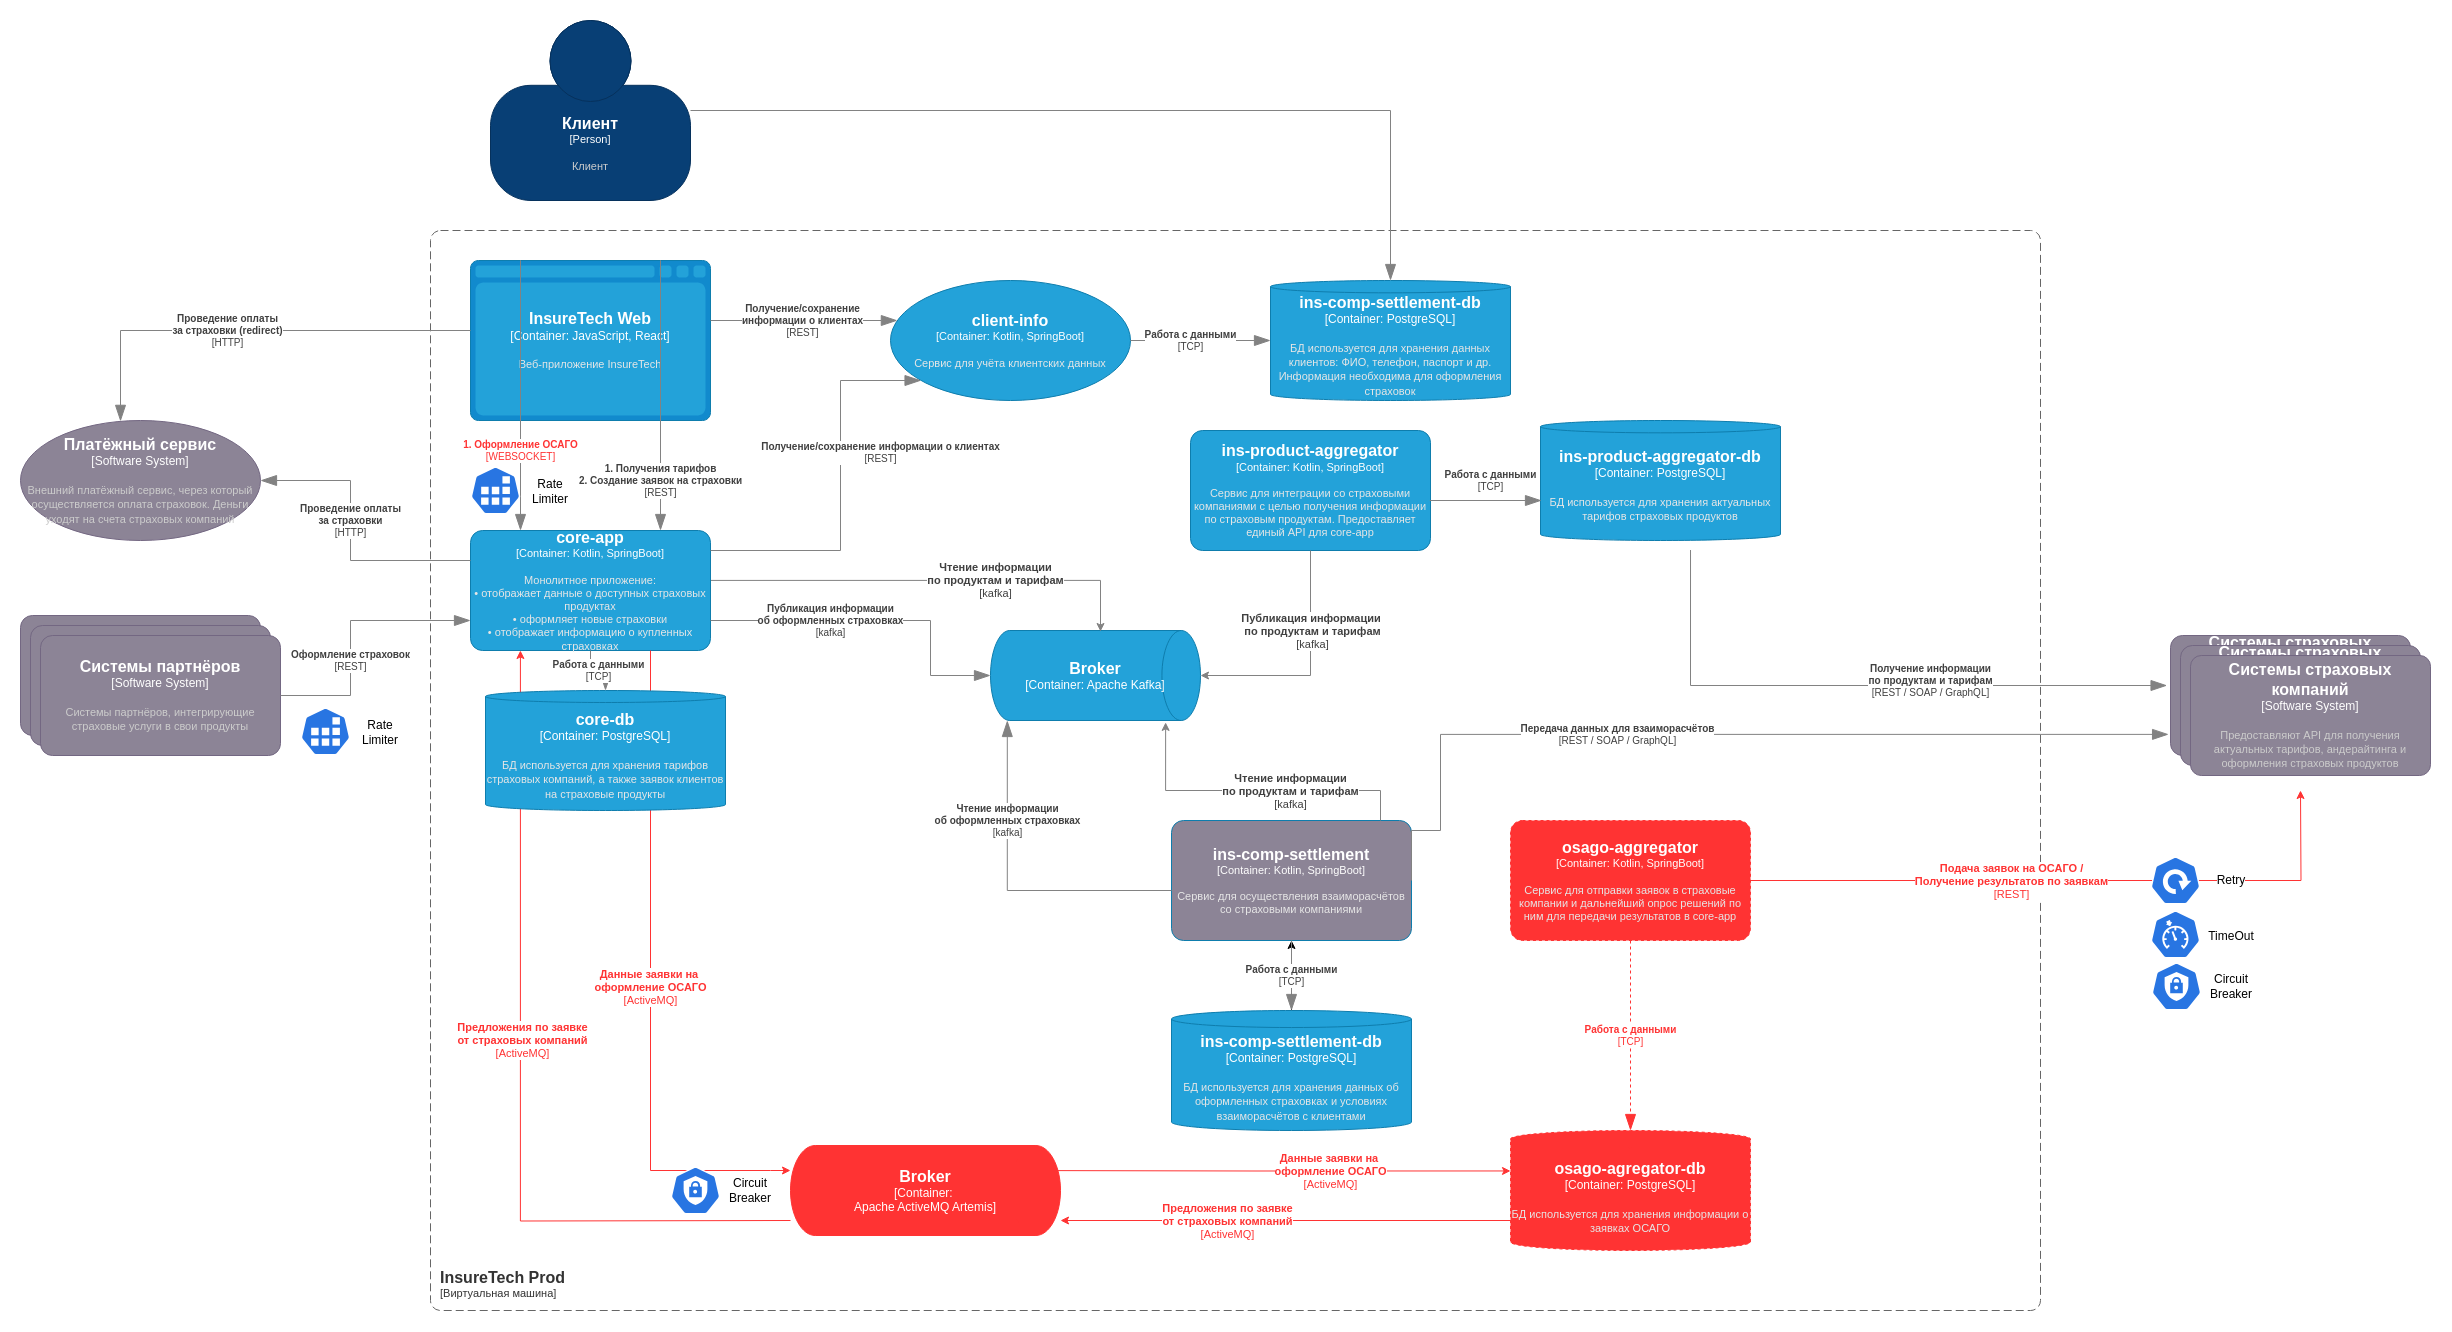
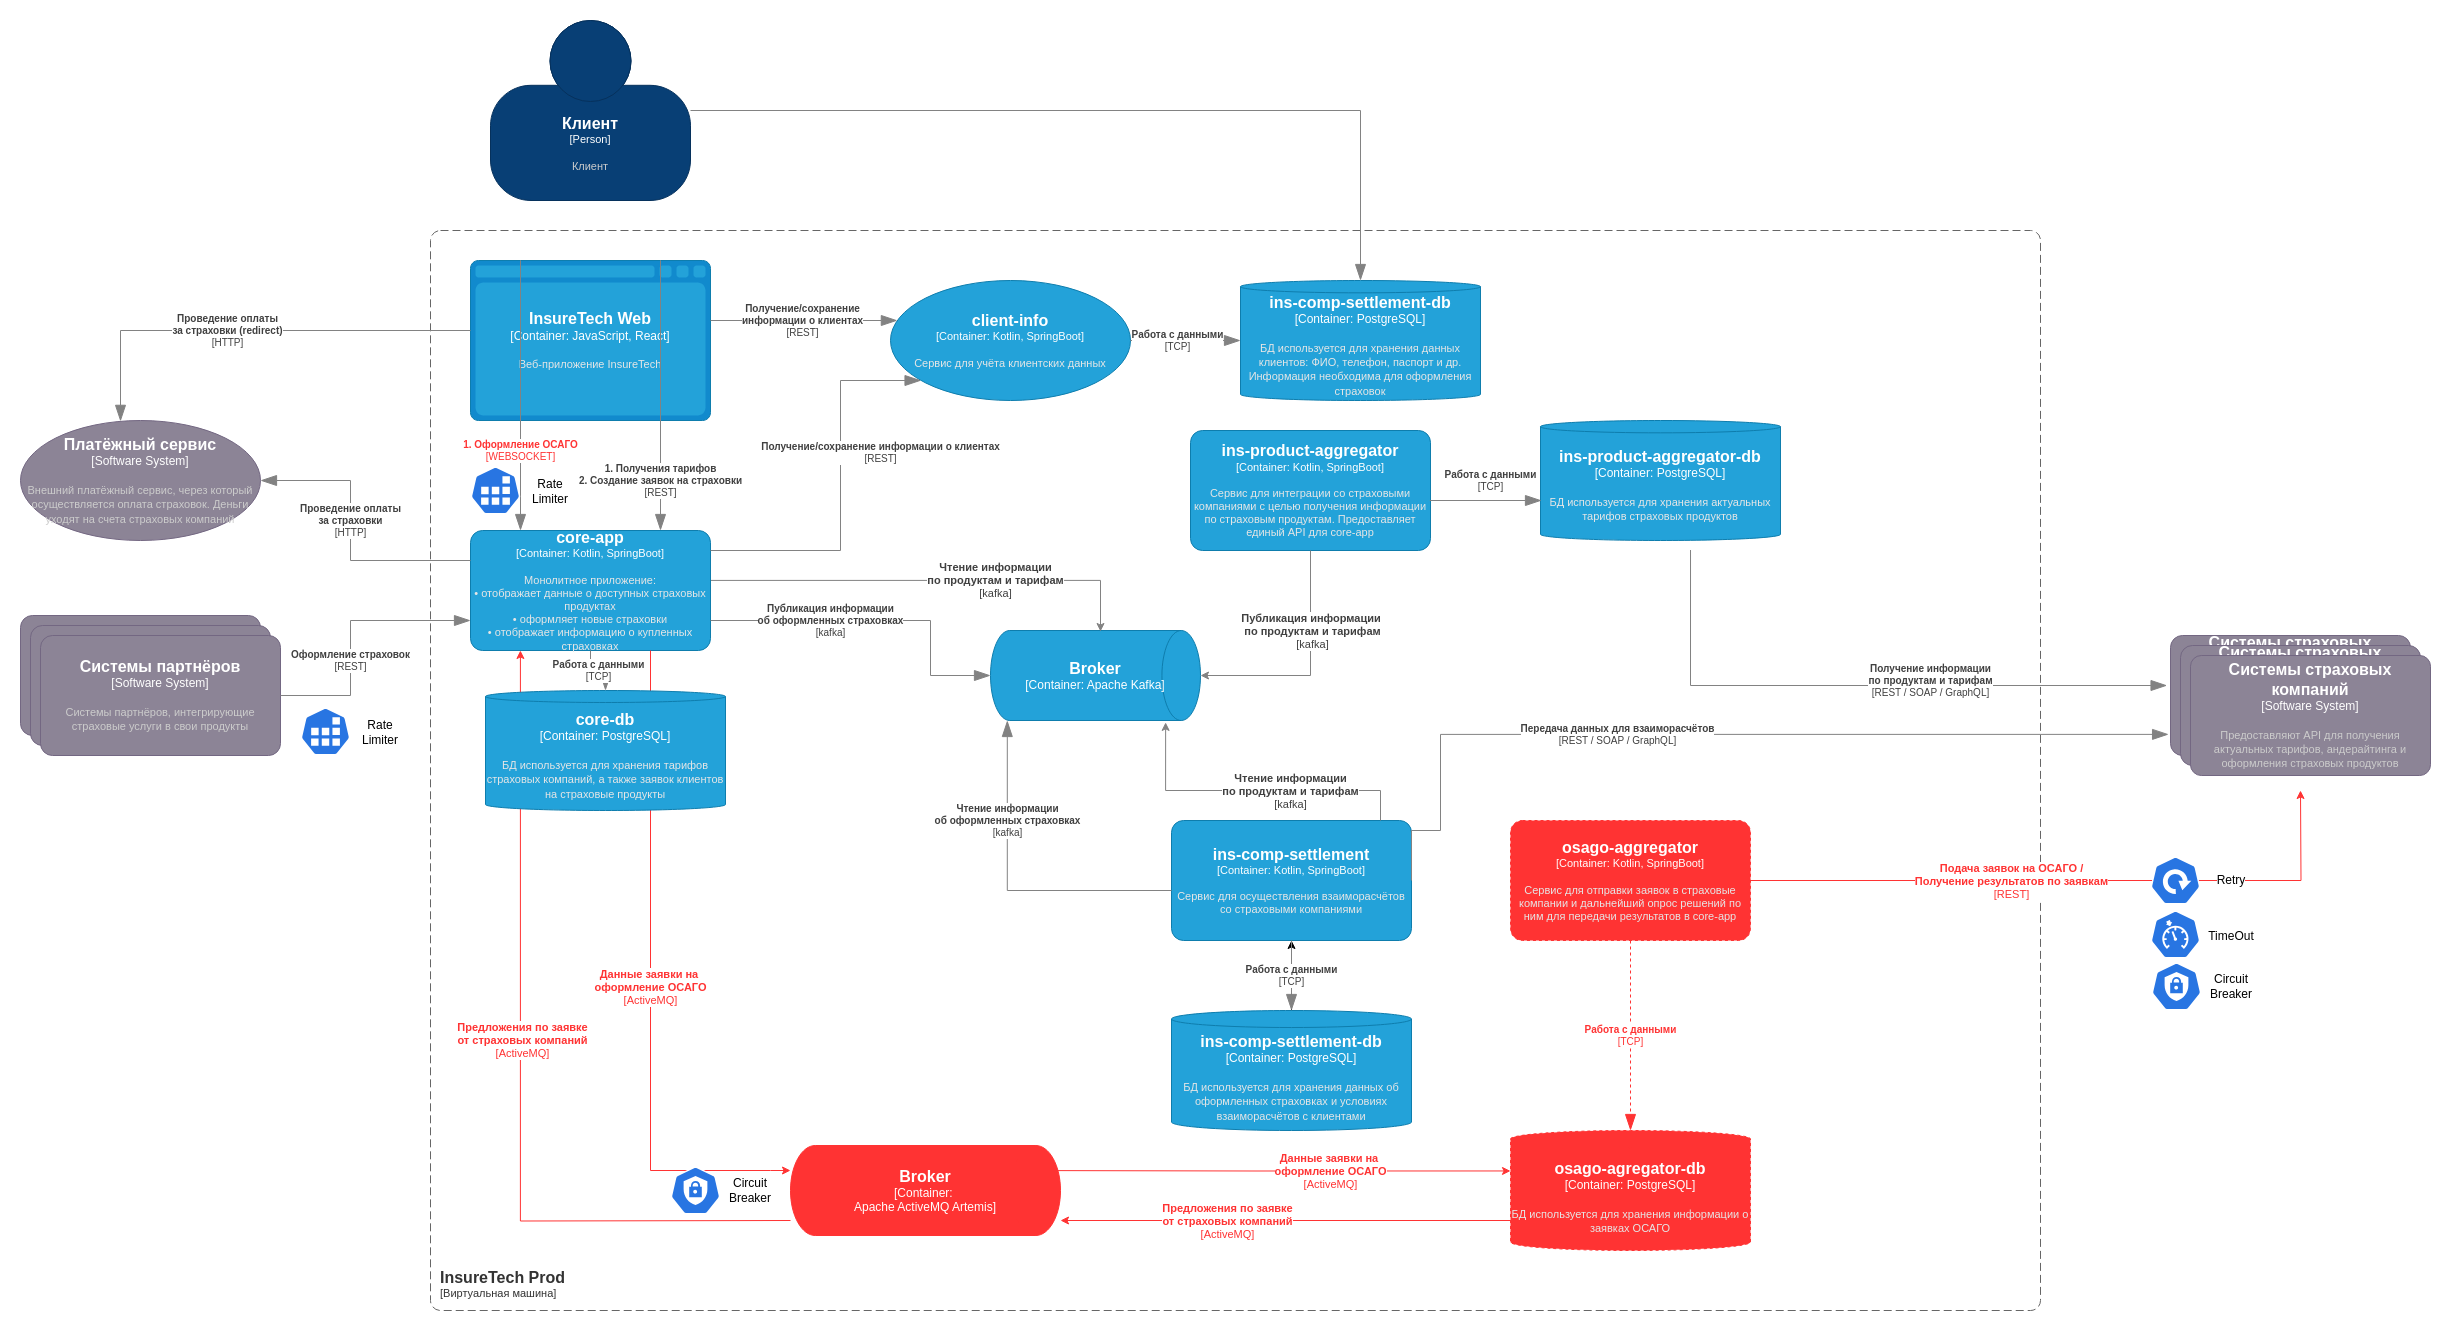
(1391, 341) -> (1361, 341)
(1292, 881) -> (1292, 881)
